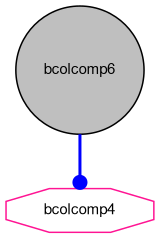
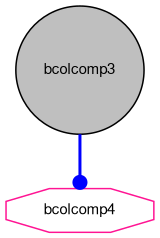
(80, 70) -> (80, 70)
